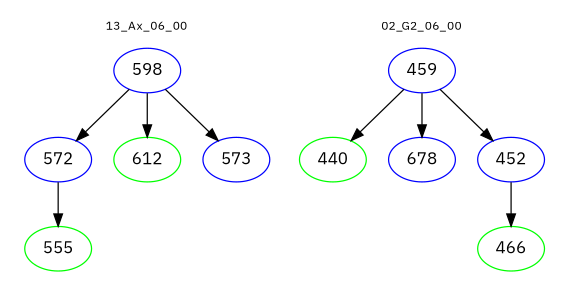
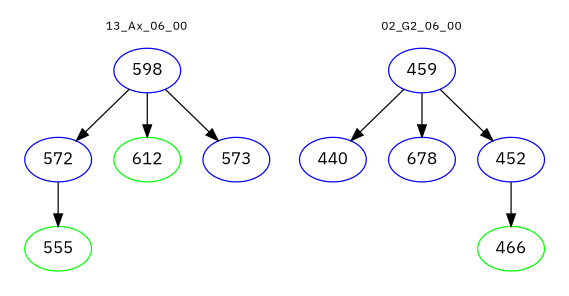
(333, 160) -> (333, 160)
